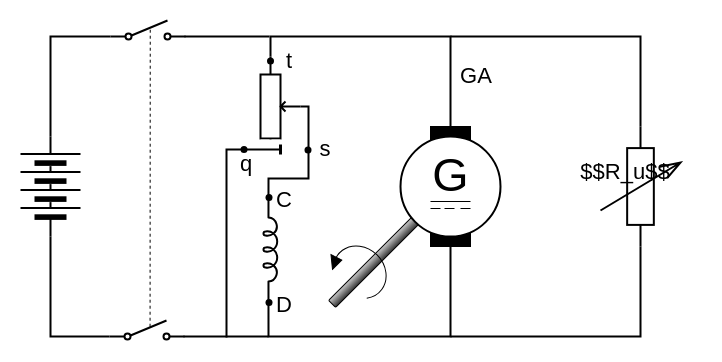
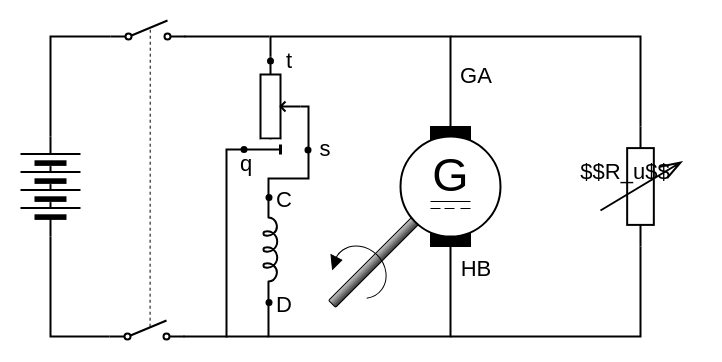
none -> (477, 270)
